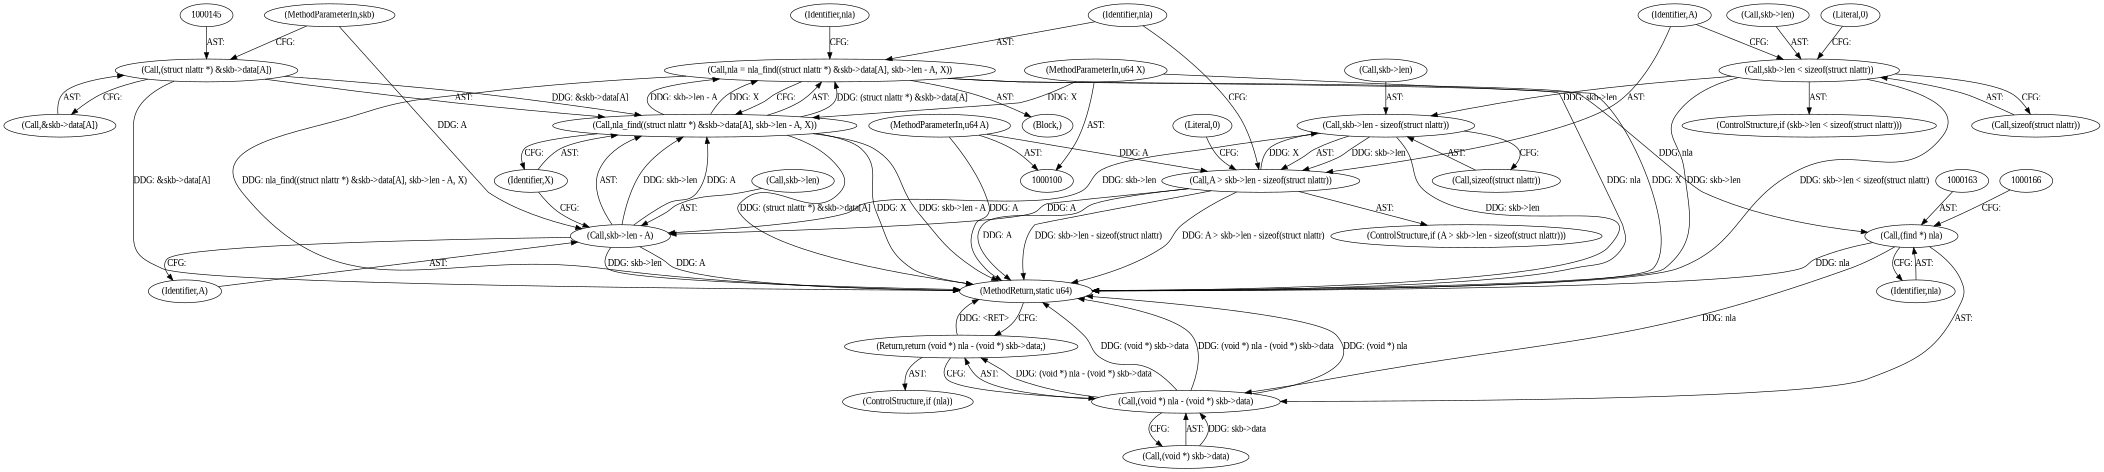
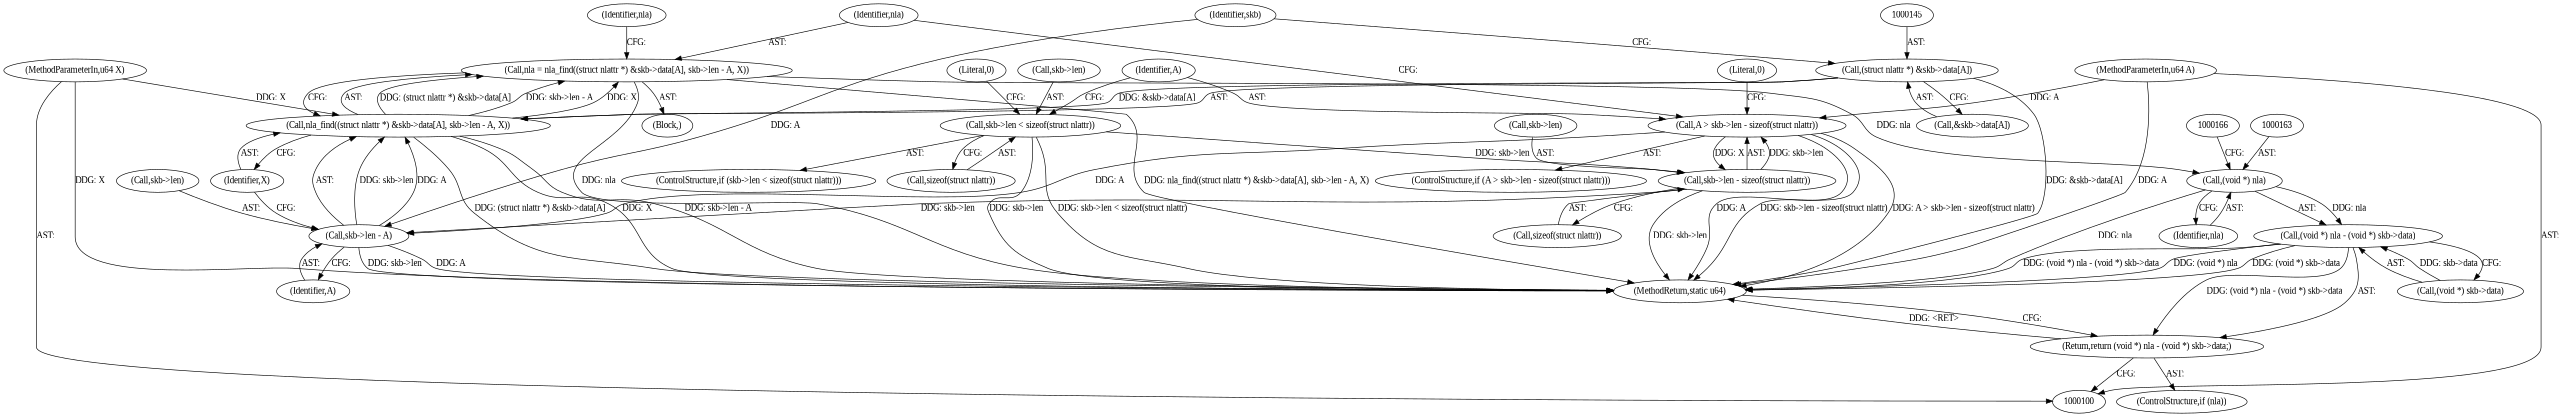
(330, 15) -> (1235, 15)
(1911, 236) -> (2234, 181)
(1005, 392) -> (2115, 373)
